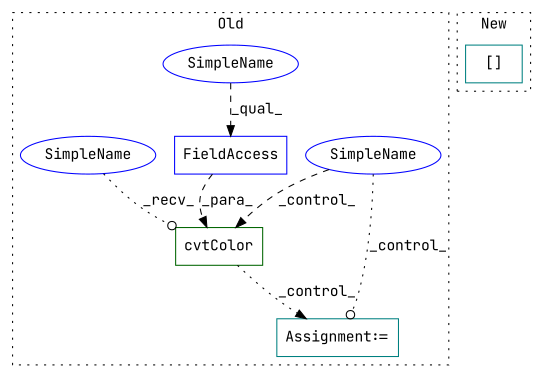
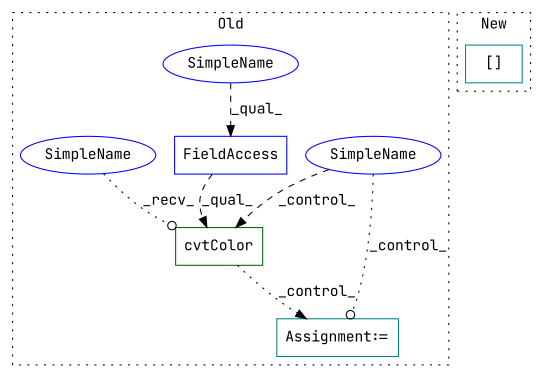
(228, 201) -> (228, 201)
